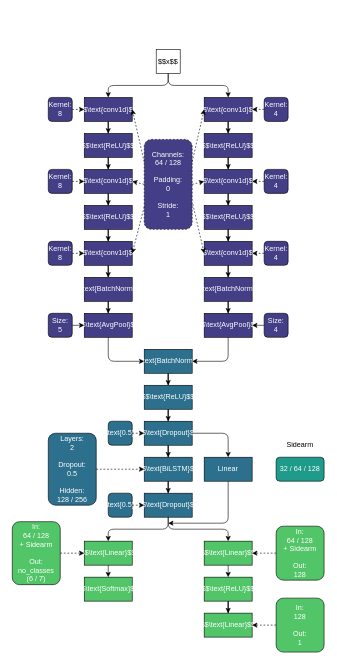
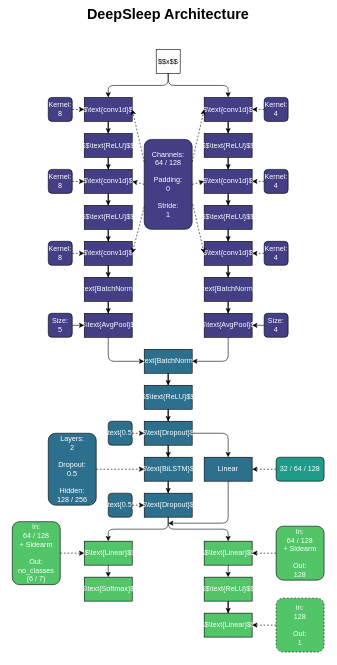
none -> (168, 19)
(168, 185) -> (168, 185)
(300, 446) -> none
none -> (257, 470)
(300, 626) -> (300, 626)
